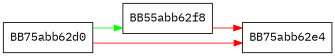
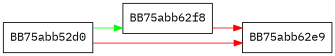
(168, 18) -> (168, 18)
(48, 38) -> (48, 38)
(287, 38) -> (287, 38)
